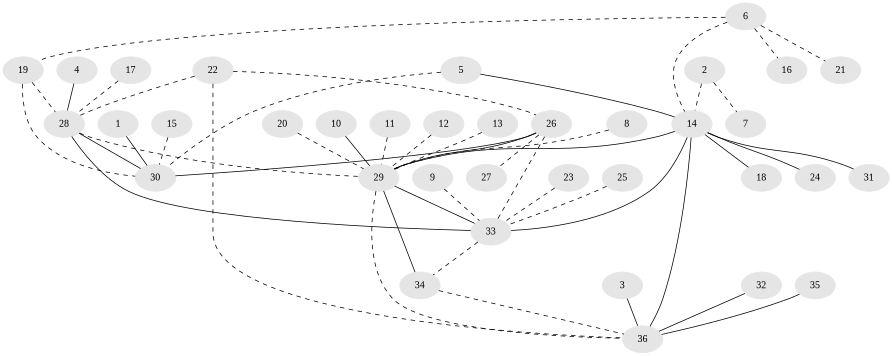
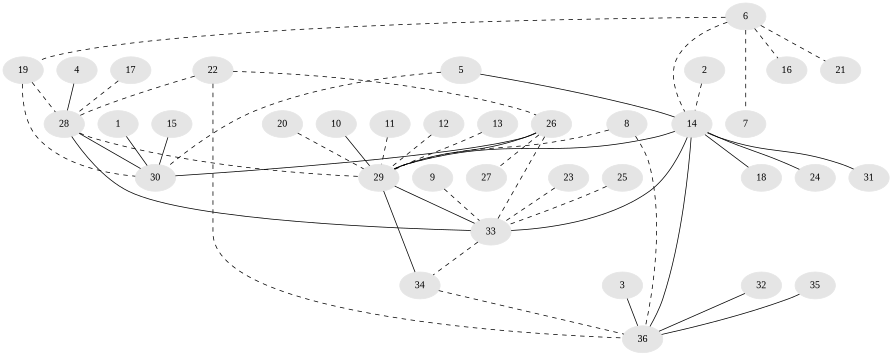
(725, 97) -> (746, 70)
(164, 150) -> (164, 150)
(432, 318) -> (657, 229)
